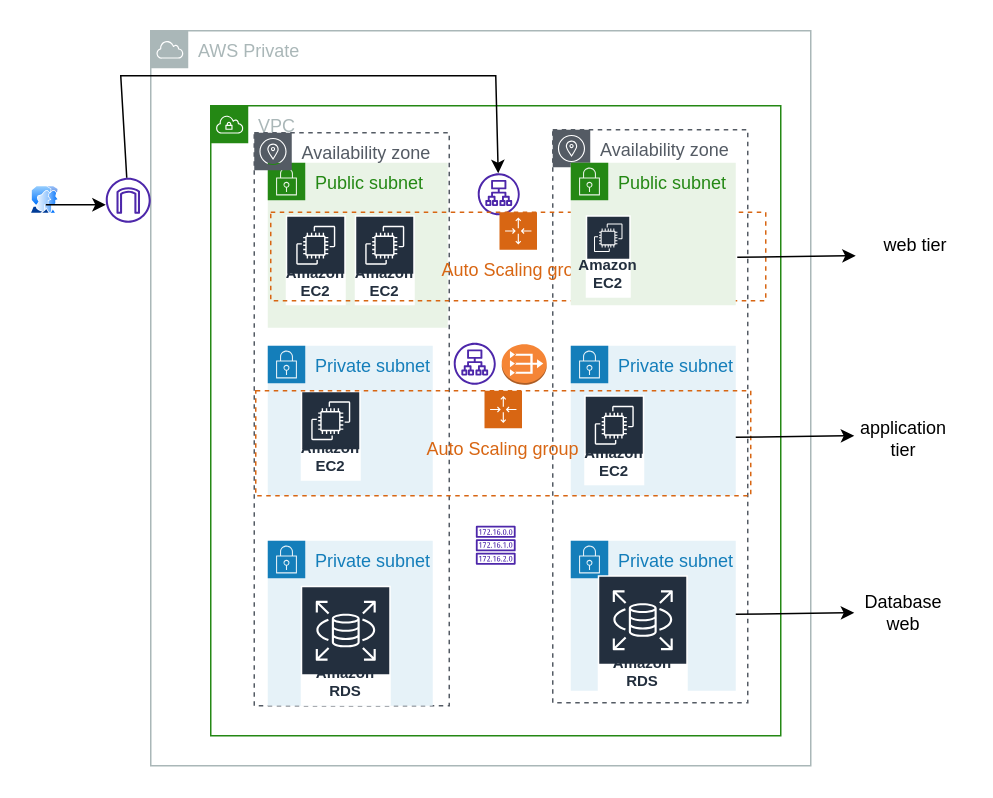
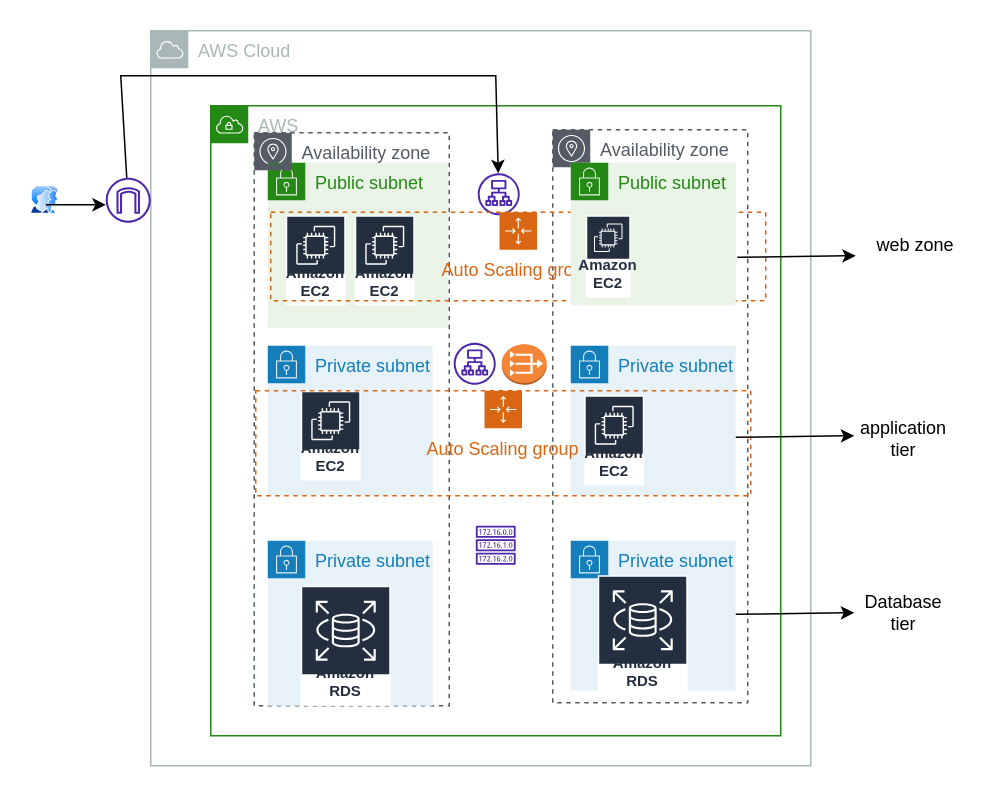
(250, 52) -> (239, 52)
(274, 127) -> (274, 127)
(916, 245) -> (916, 245)
(904, 613) -> (904, 613)
